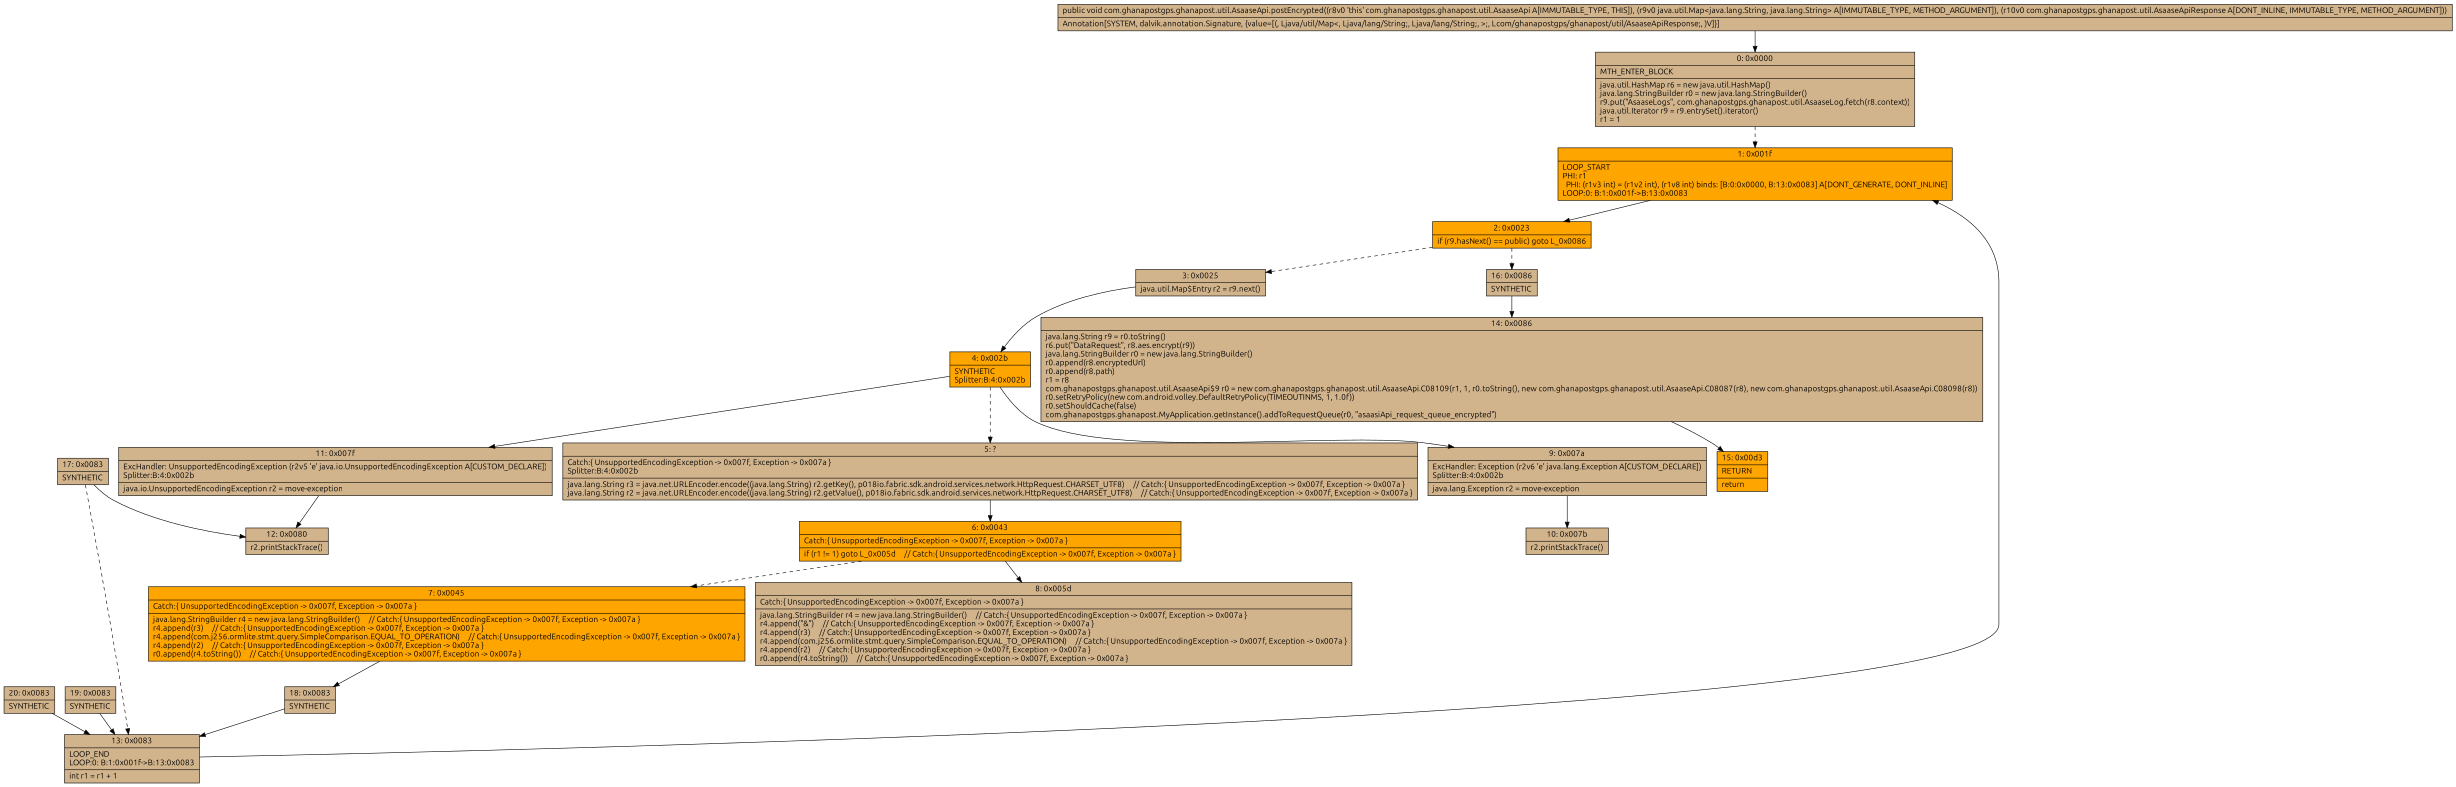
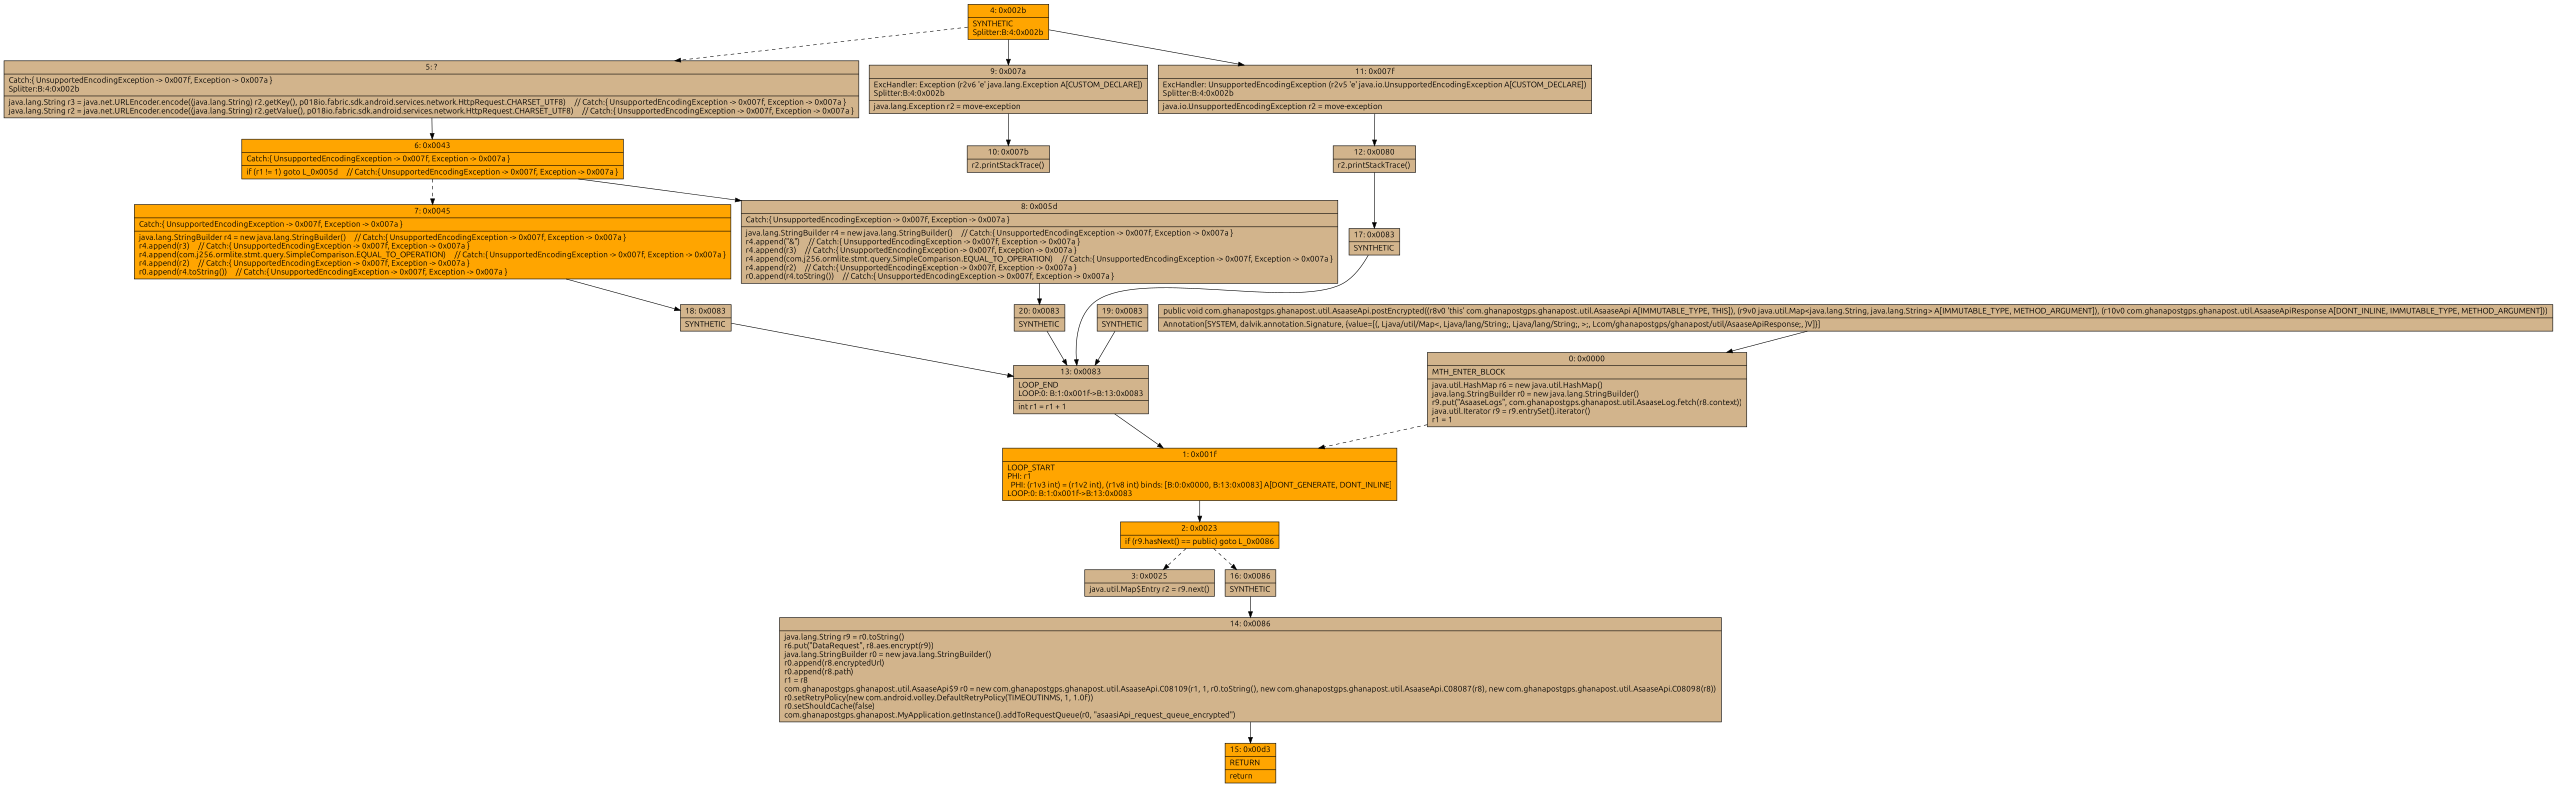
none -> (1040, 291)
(1064, 304) -> none
(163, 520) -> (1374, 197)
(107, 607) -> (1206, 289)
